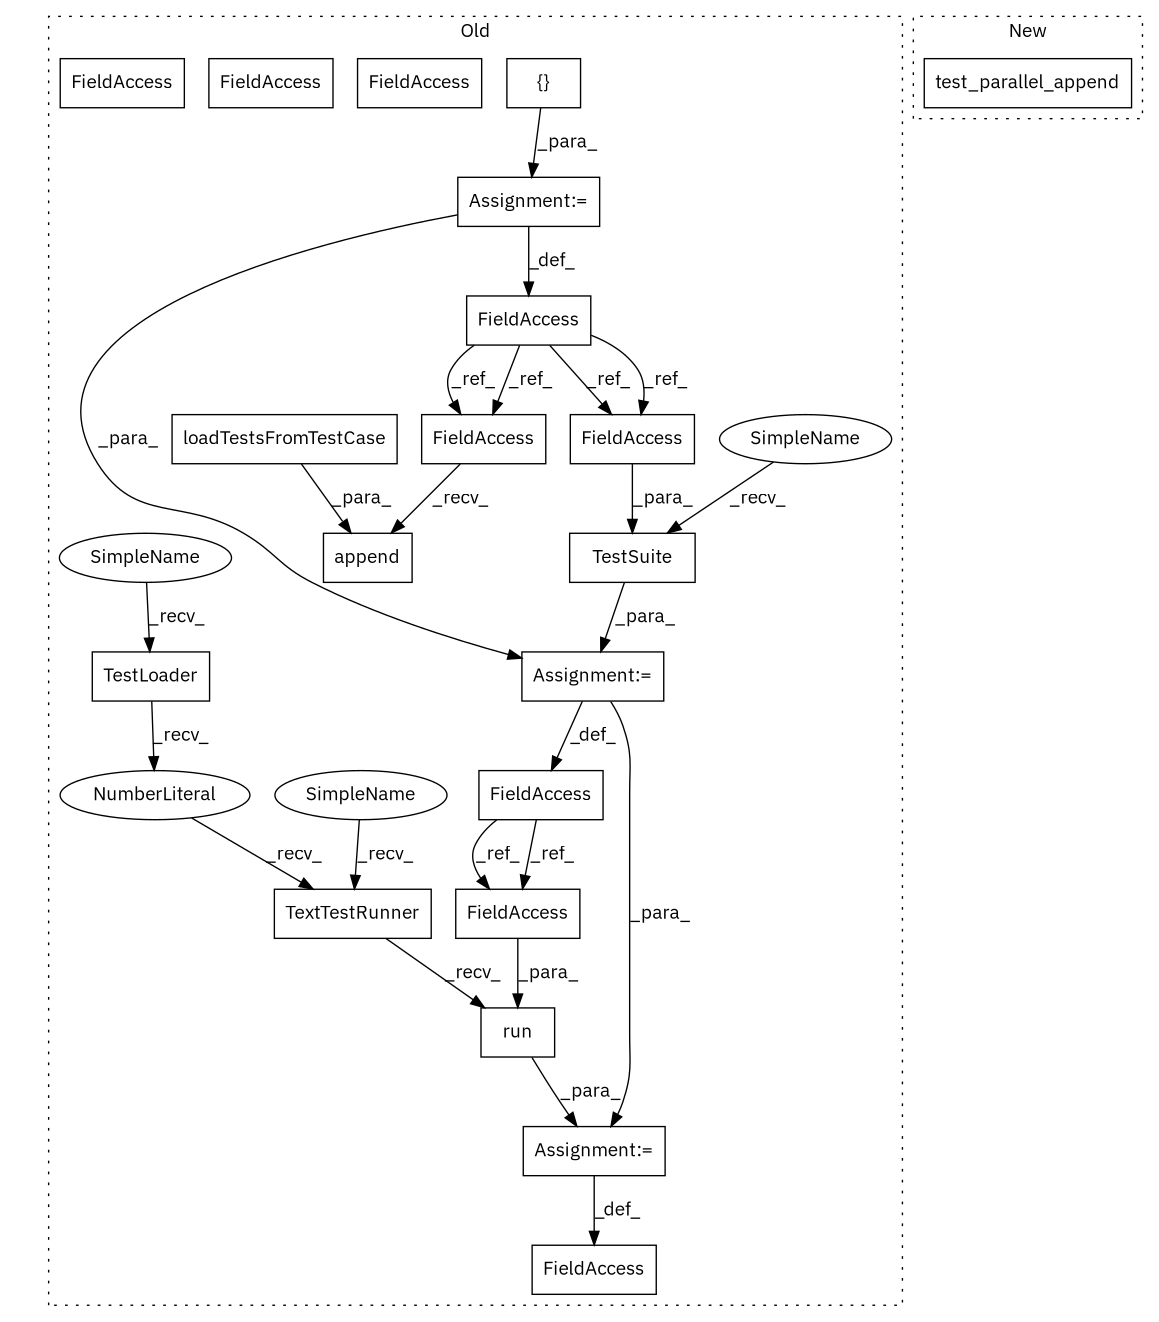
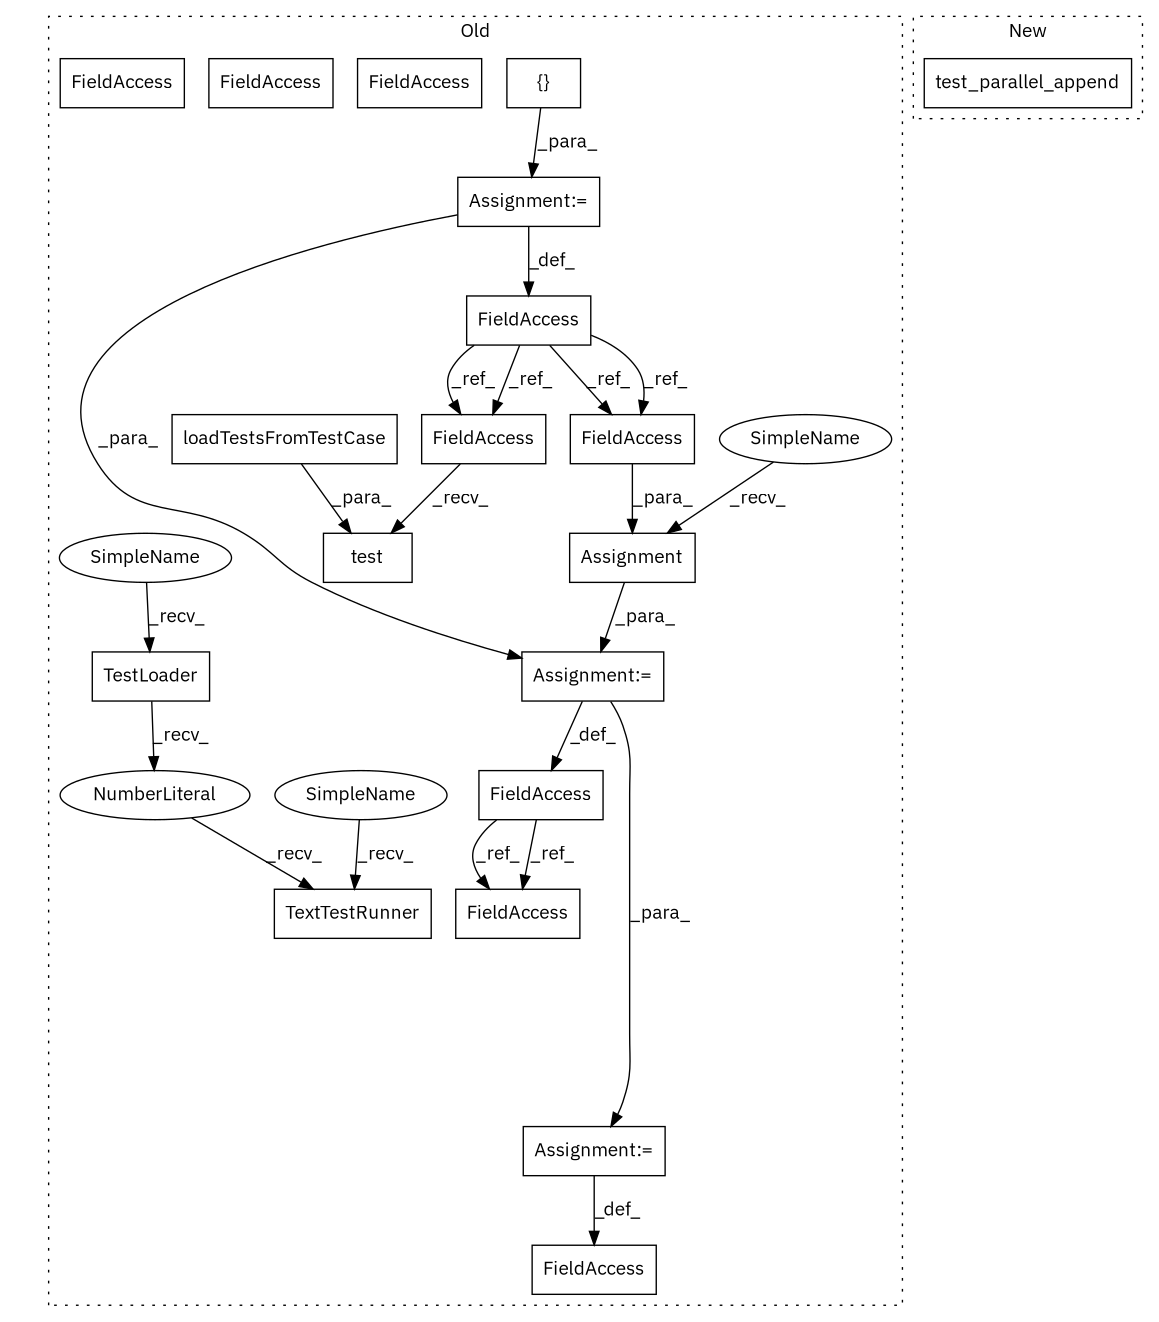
(368, 558) -> (368, 558)
(632, 558) -> (632, 558)
(518, 1032) -> none
